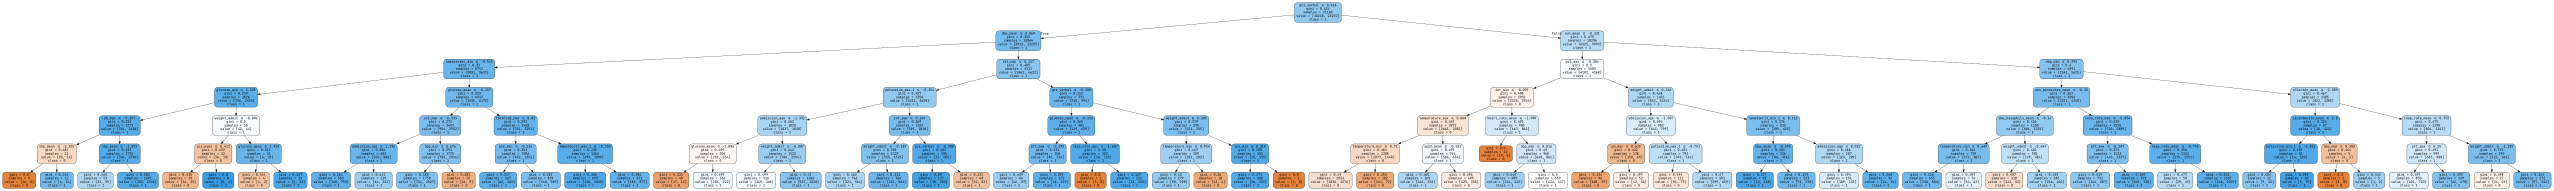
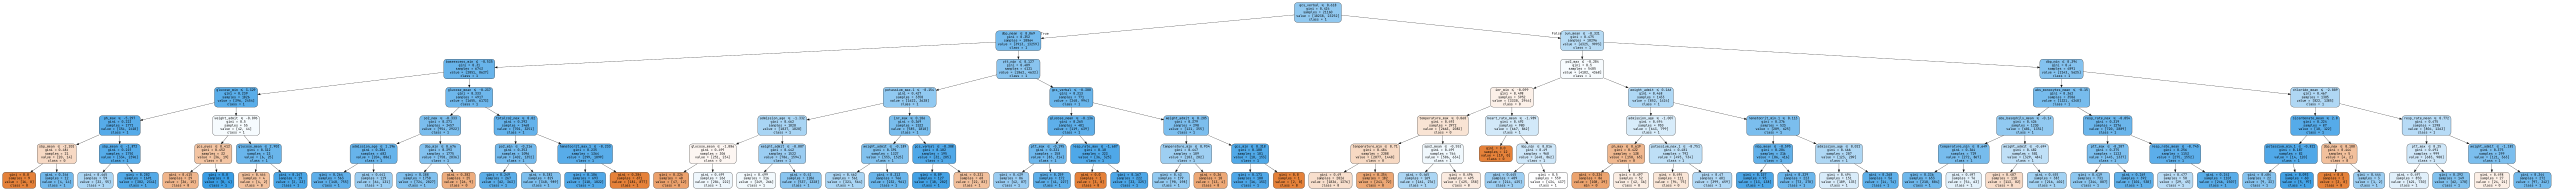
(630, 180) -> (630, 180)
(1591, 180) -> (1591, 180)
